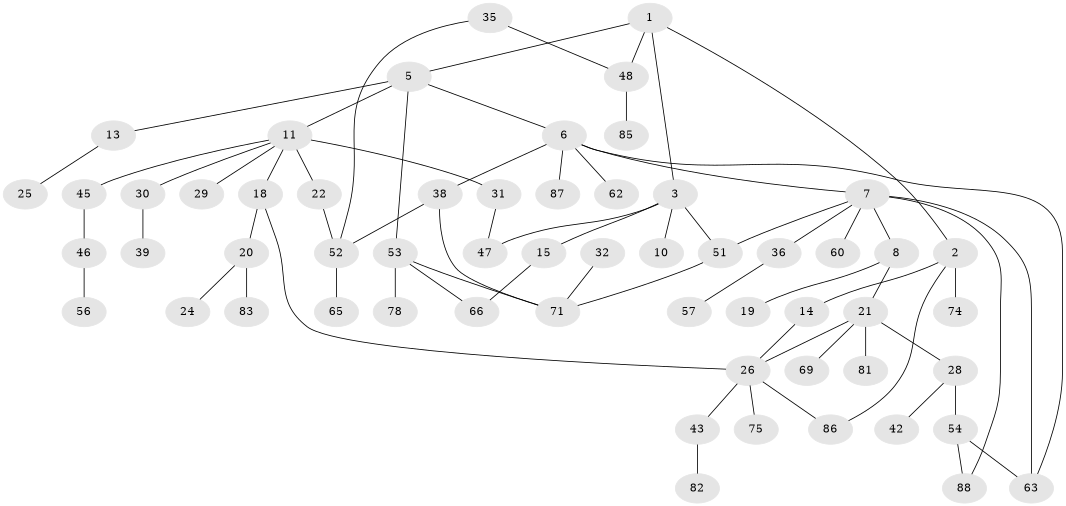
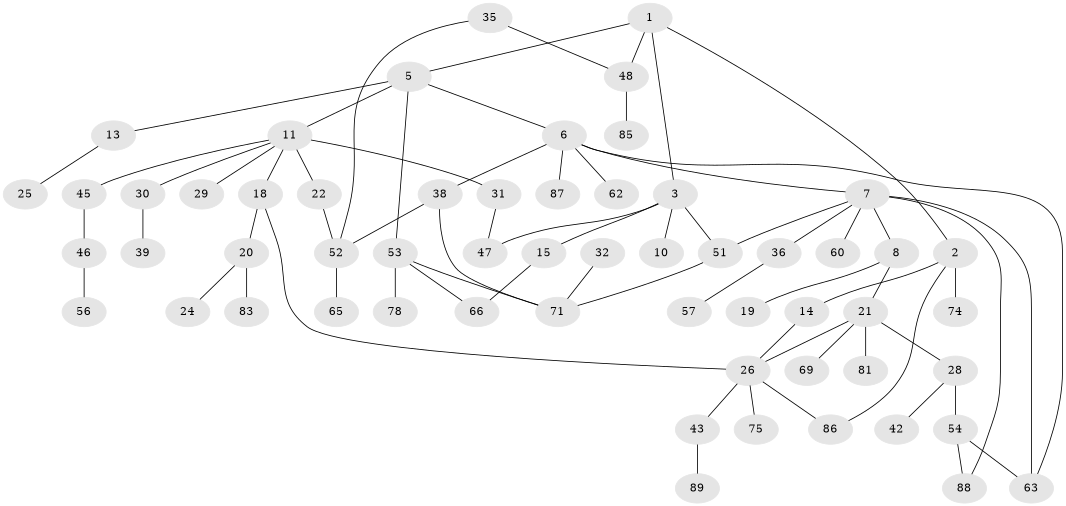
(697, 488) -> (697, 488)
